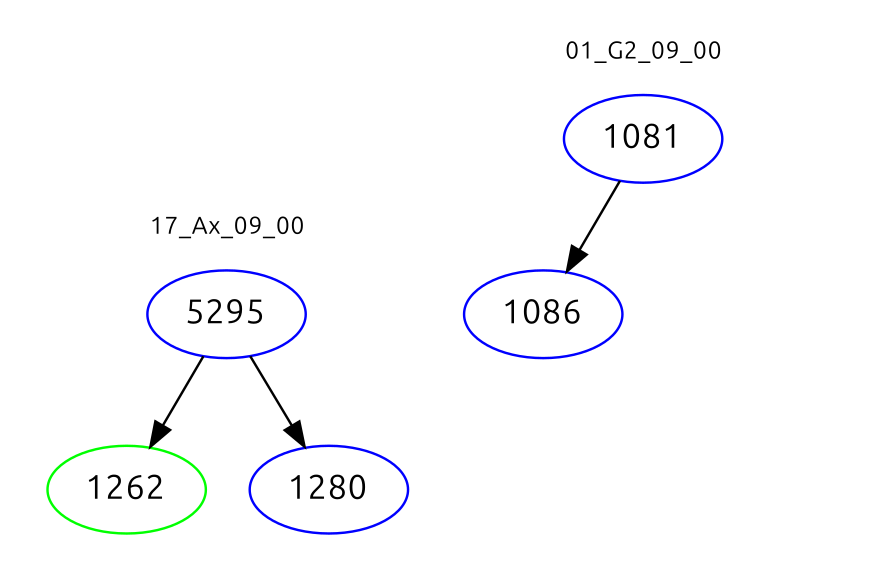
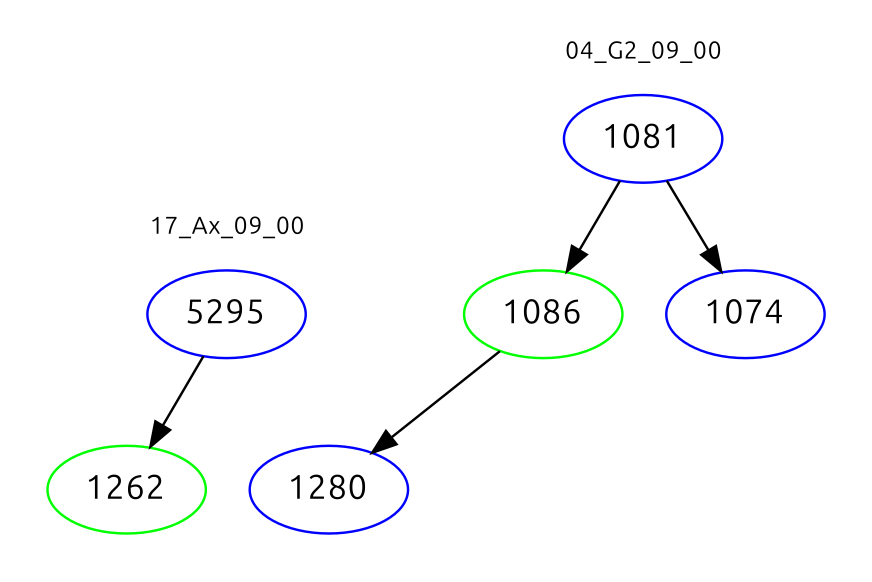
(644, 52) -> (644, 52)
(543, 314) -> (543, 314)
none -> (745, 314)
(271, 391) -> (446, 394)
